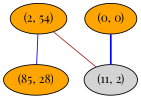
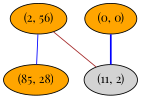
(39, 19) -> (39, 19)
